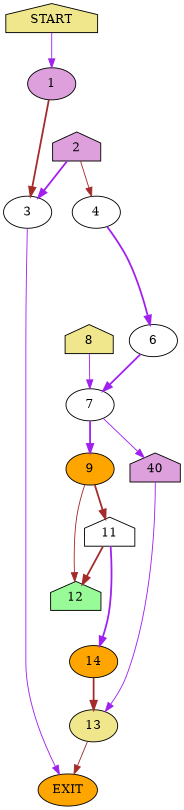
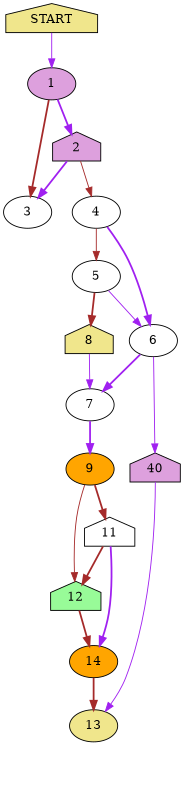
none -> (63, 113)
none -> (96, 276)
(120, 435) -> (154, 400)
none -> (83, 624)
(68, 790) -> none
